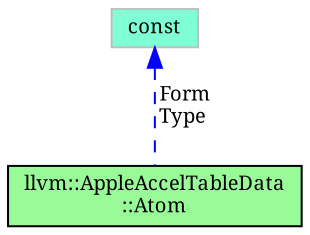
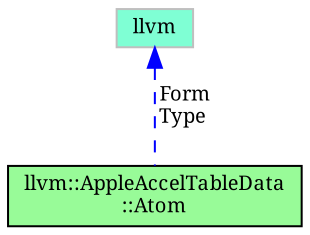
(155, 28) -> (155, 28)
